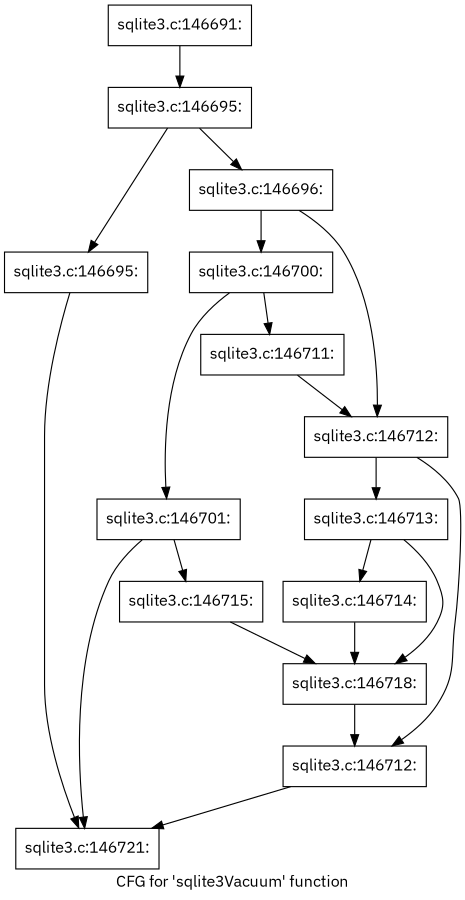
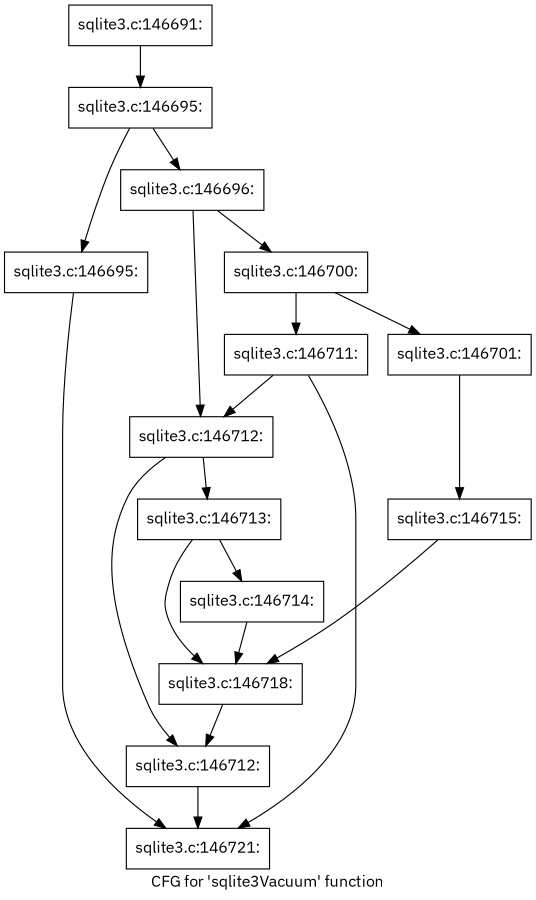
(84, 671) -> (356, 617)
